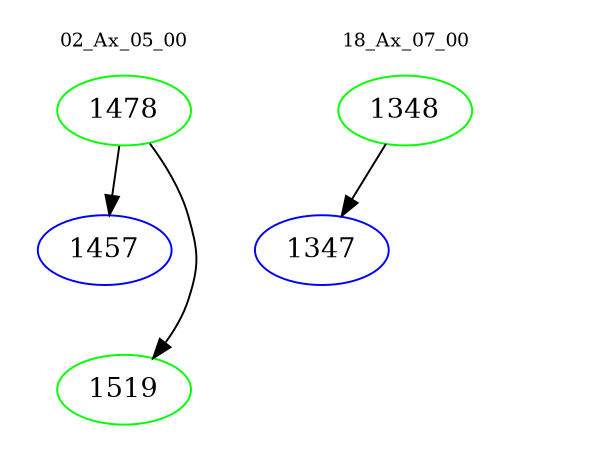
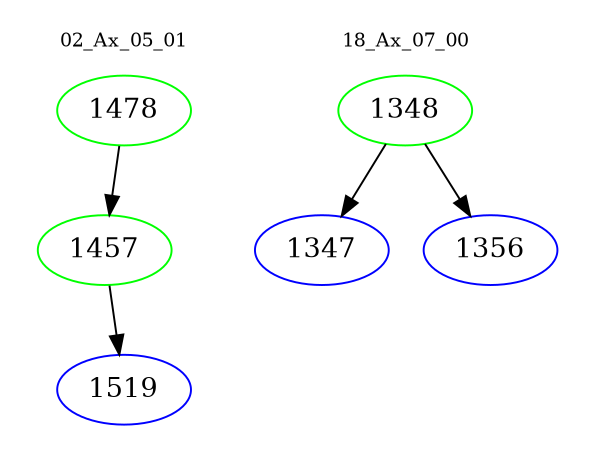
(124, 42) -> (124, 42)
(194, 241) -> (113, 310)
(105, 250) -> (105, 250)
none -> (491, 250)
(124, 390) -> (124, 390)
